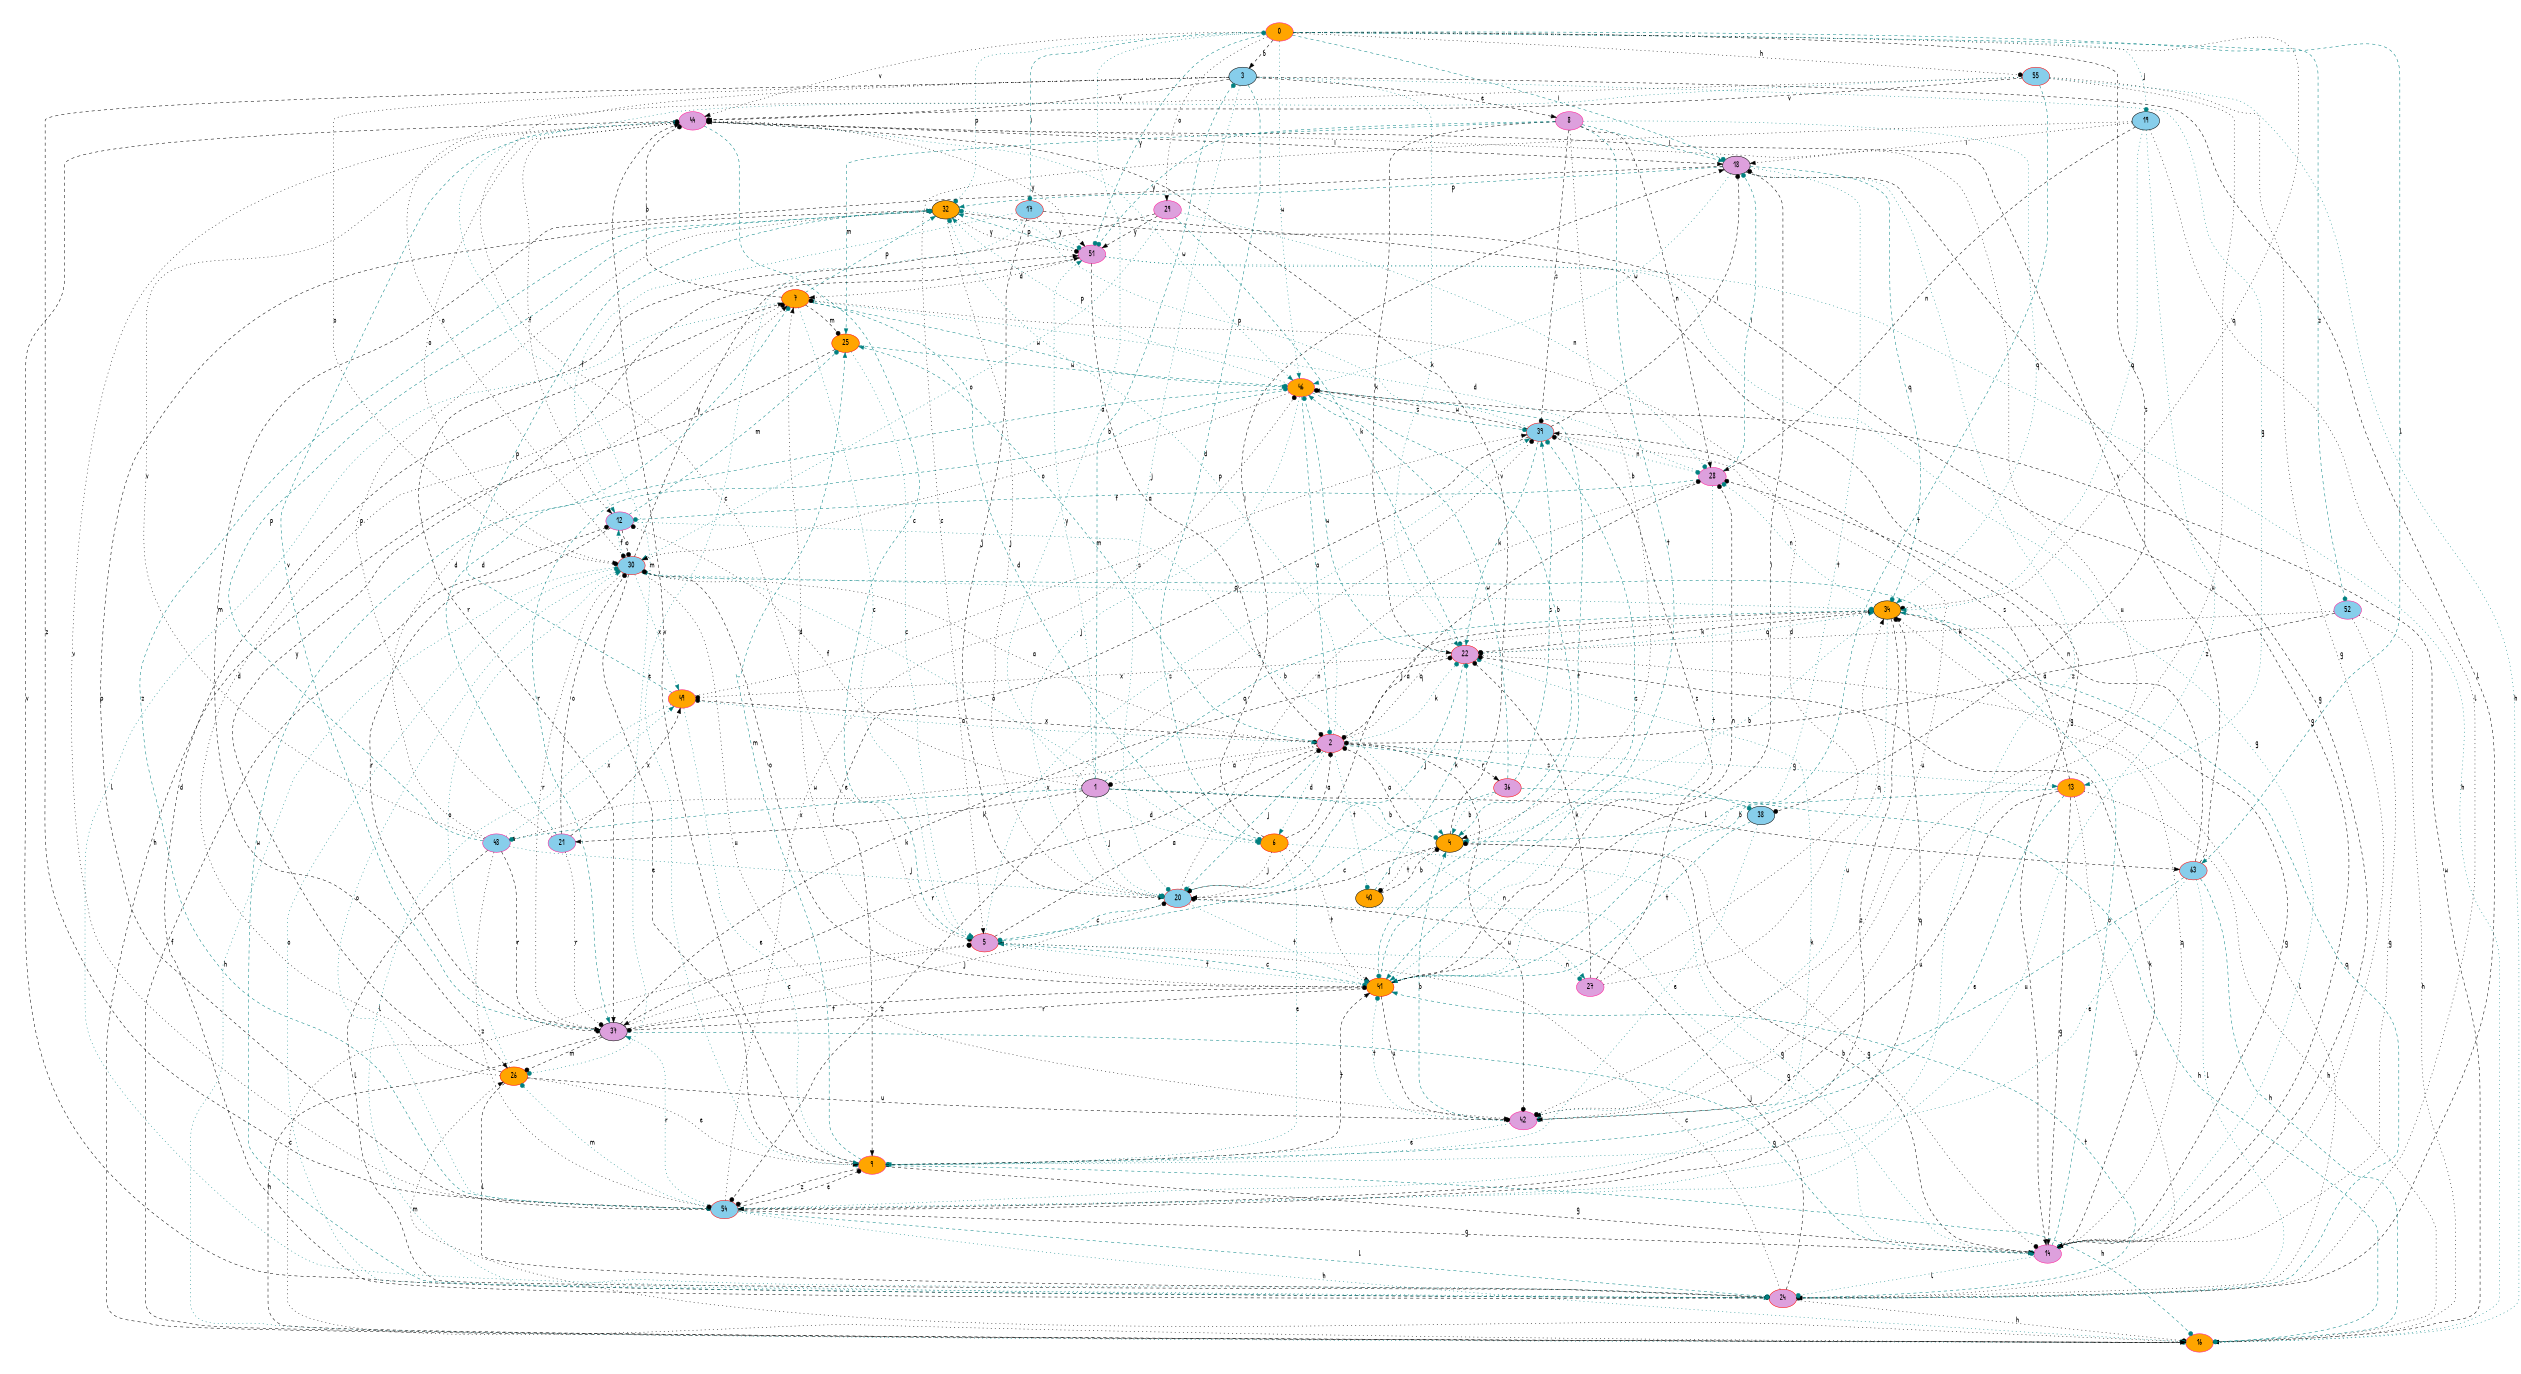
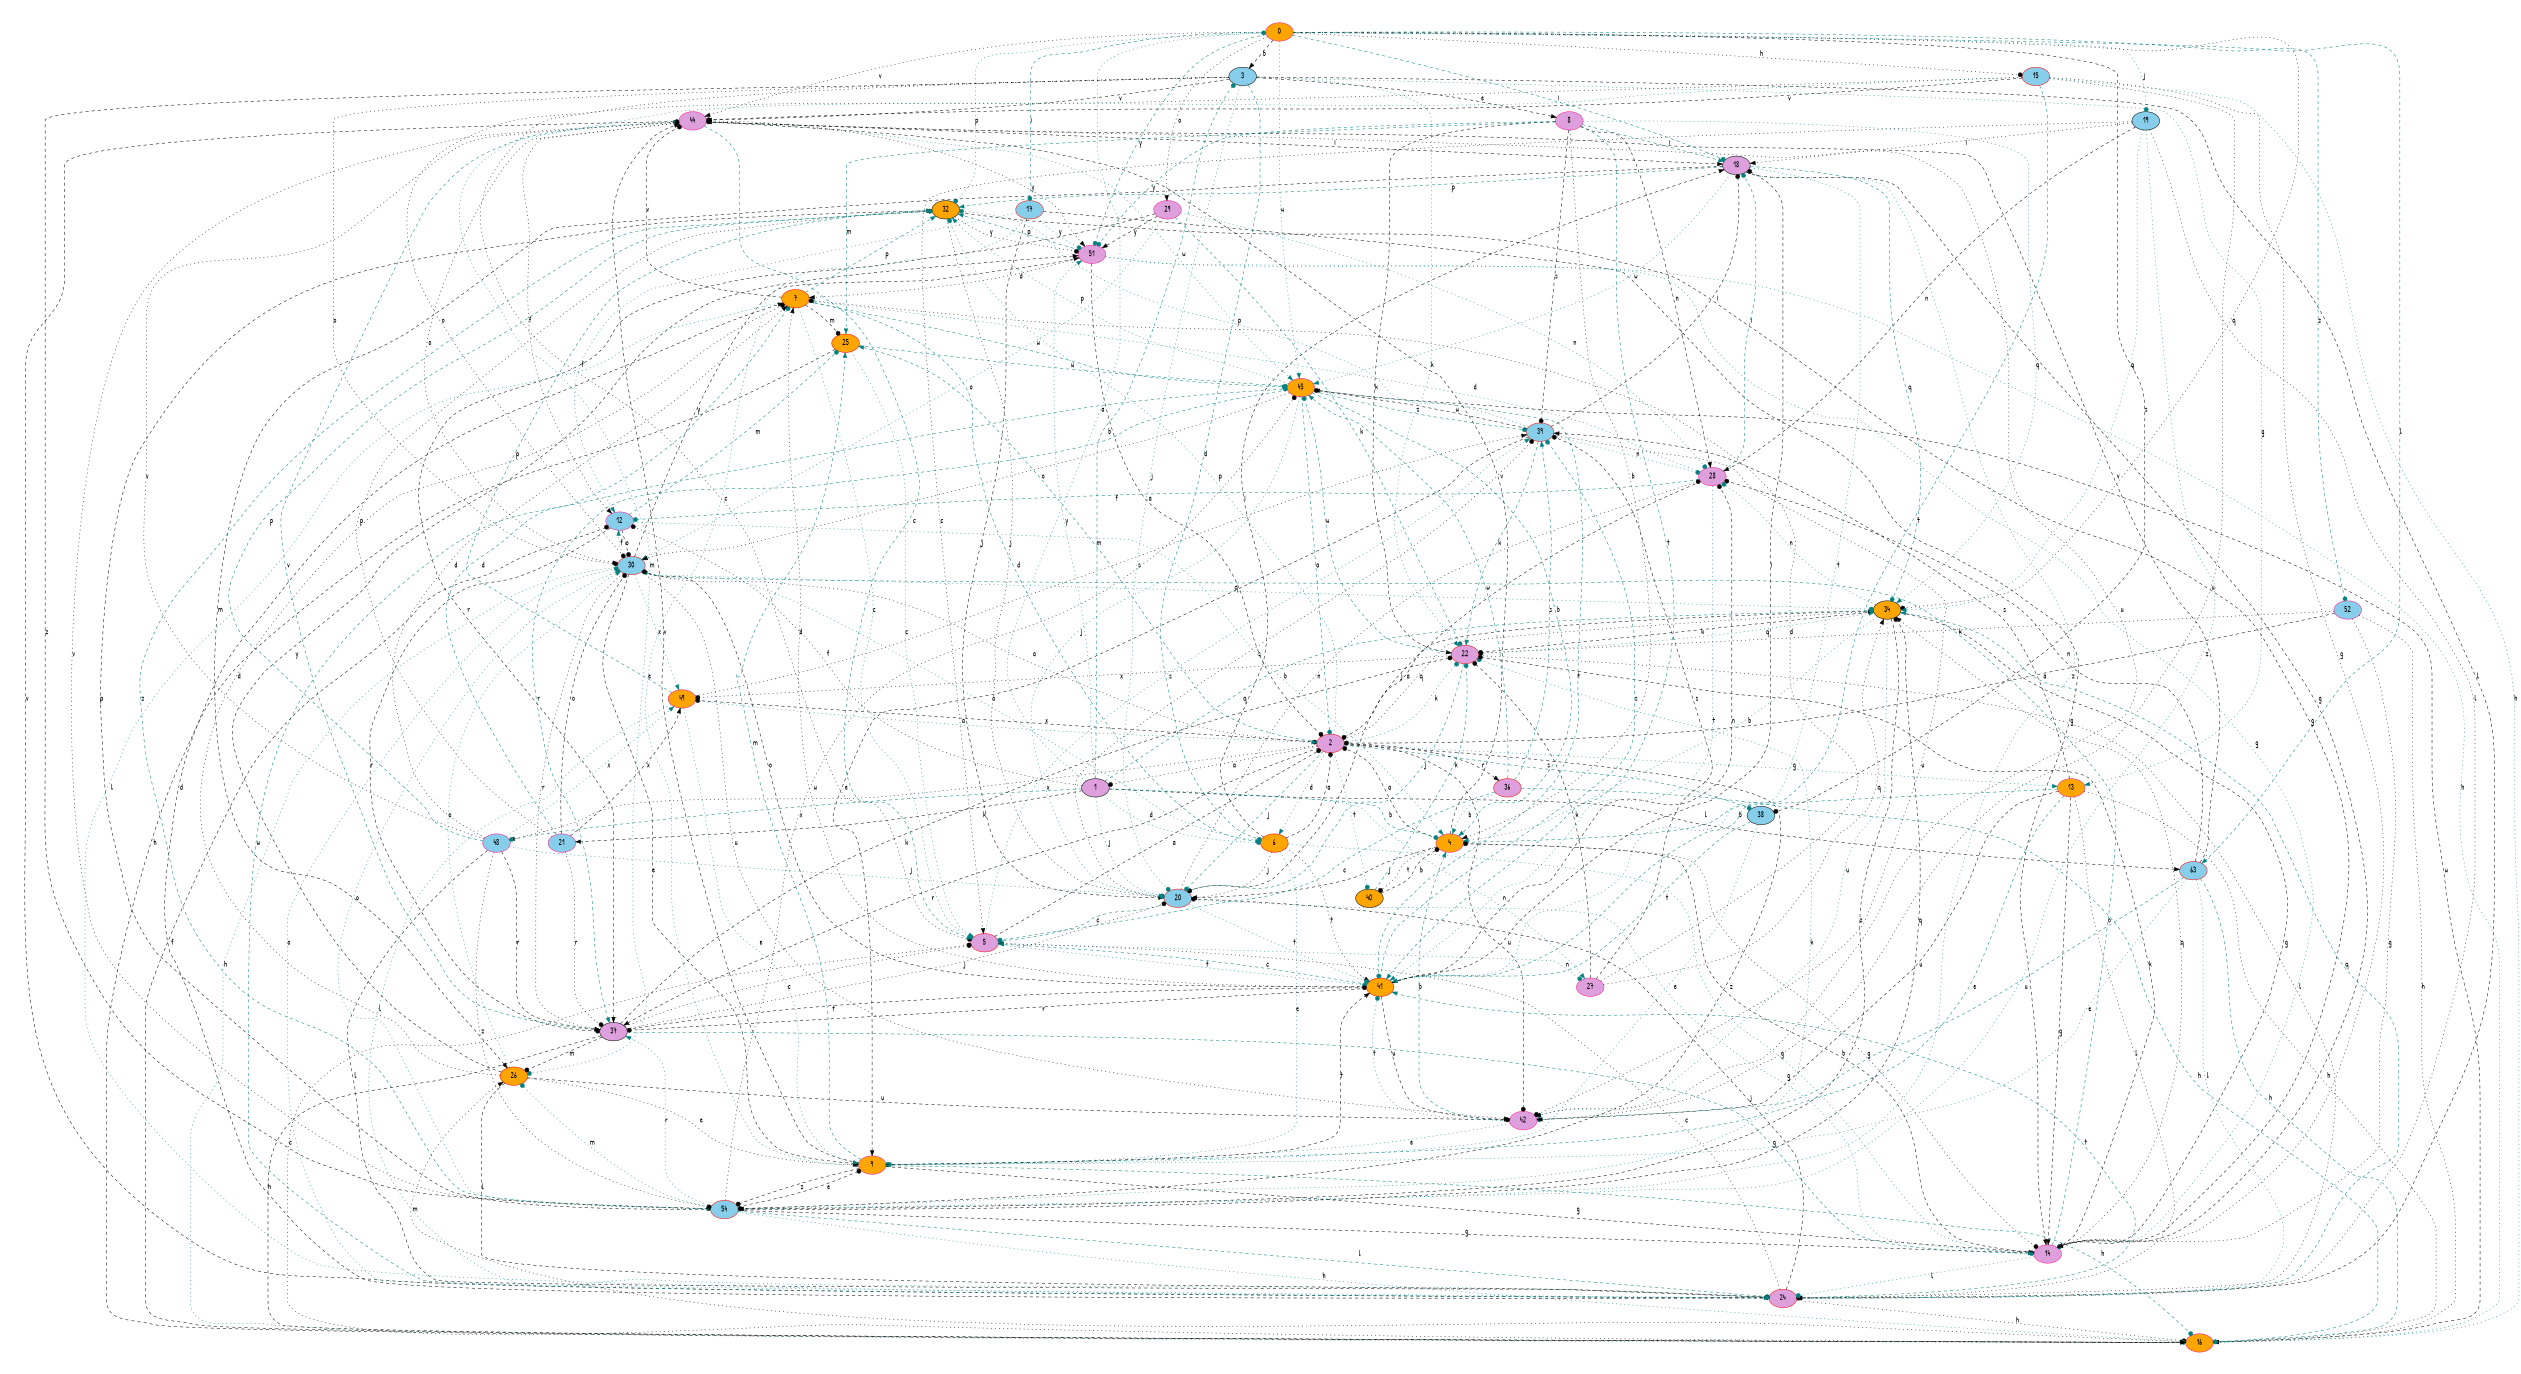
(2036, 76) -> (2036, 76)
(648, 210) -> (648, 210)
(1301, 388) -> (1301, 388)
(1450, 843) -> (1450, 843)
(899, 988) -> (1576, 1123)
